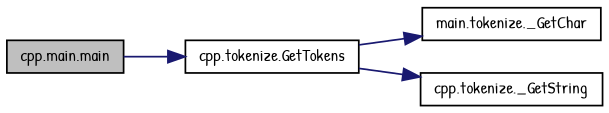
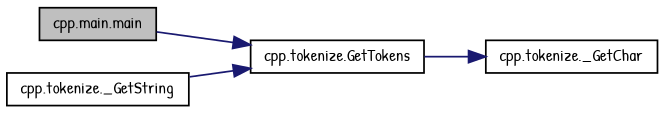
(512, 24) -> (572, 57)
(381, 71) -> (212, 74)
